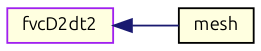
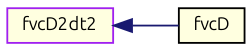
(216, 26) -> (212, 26)
